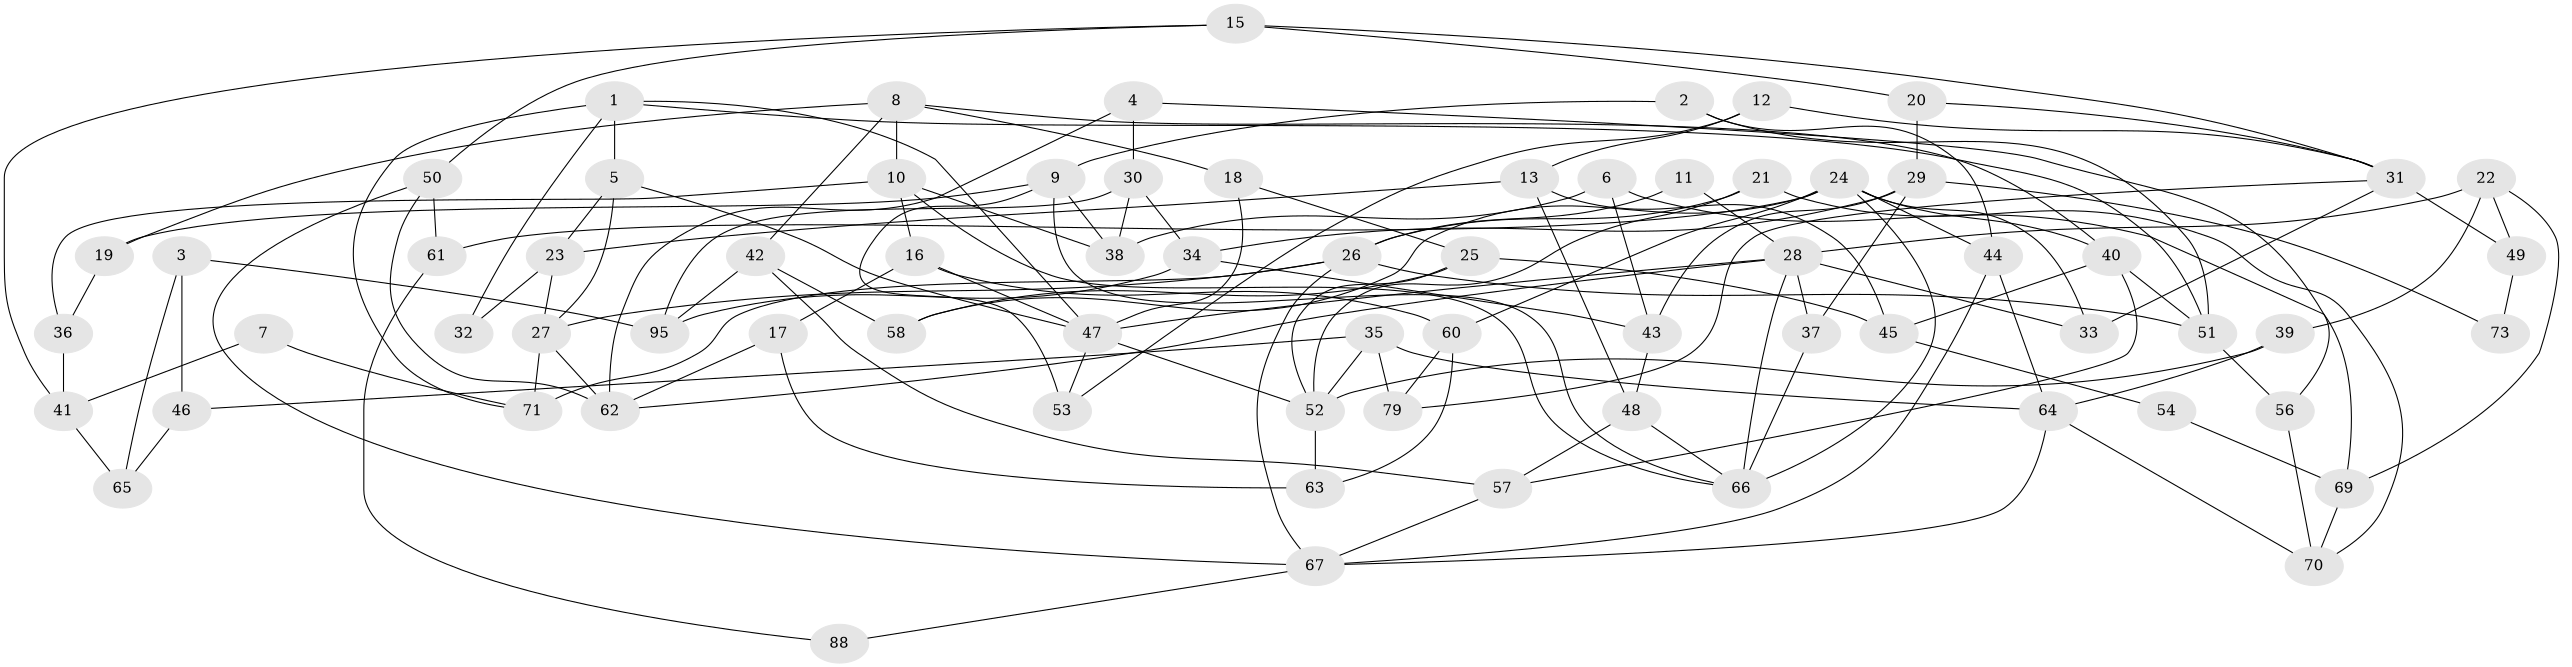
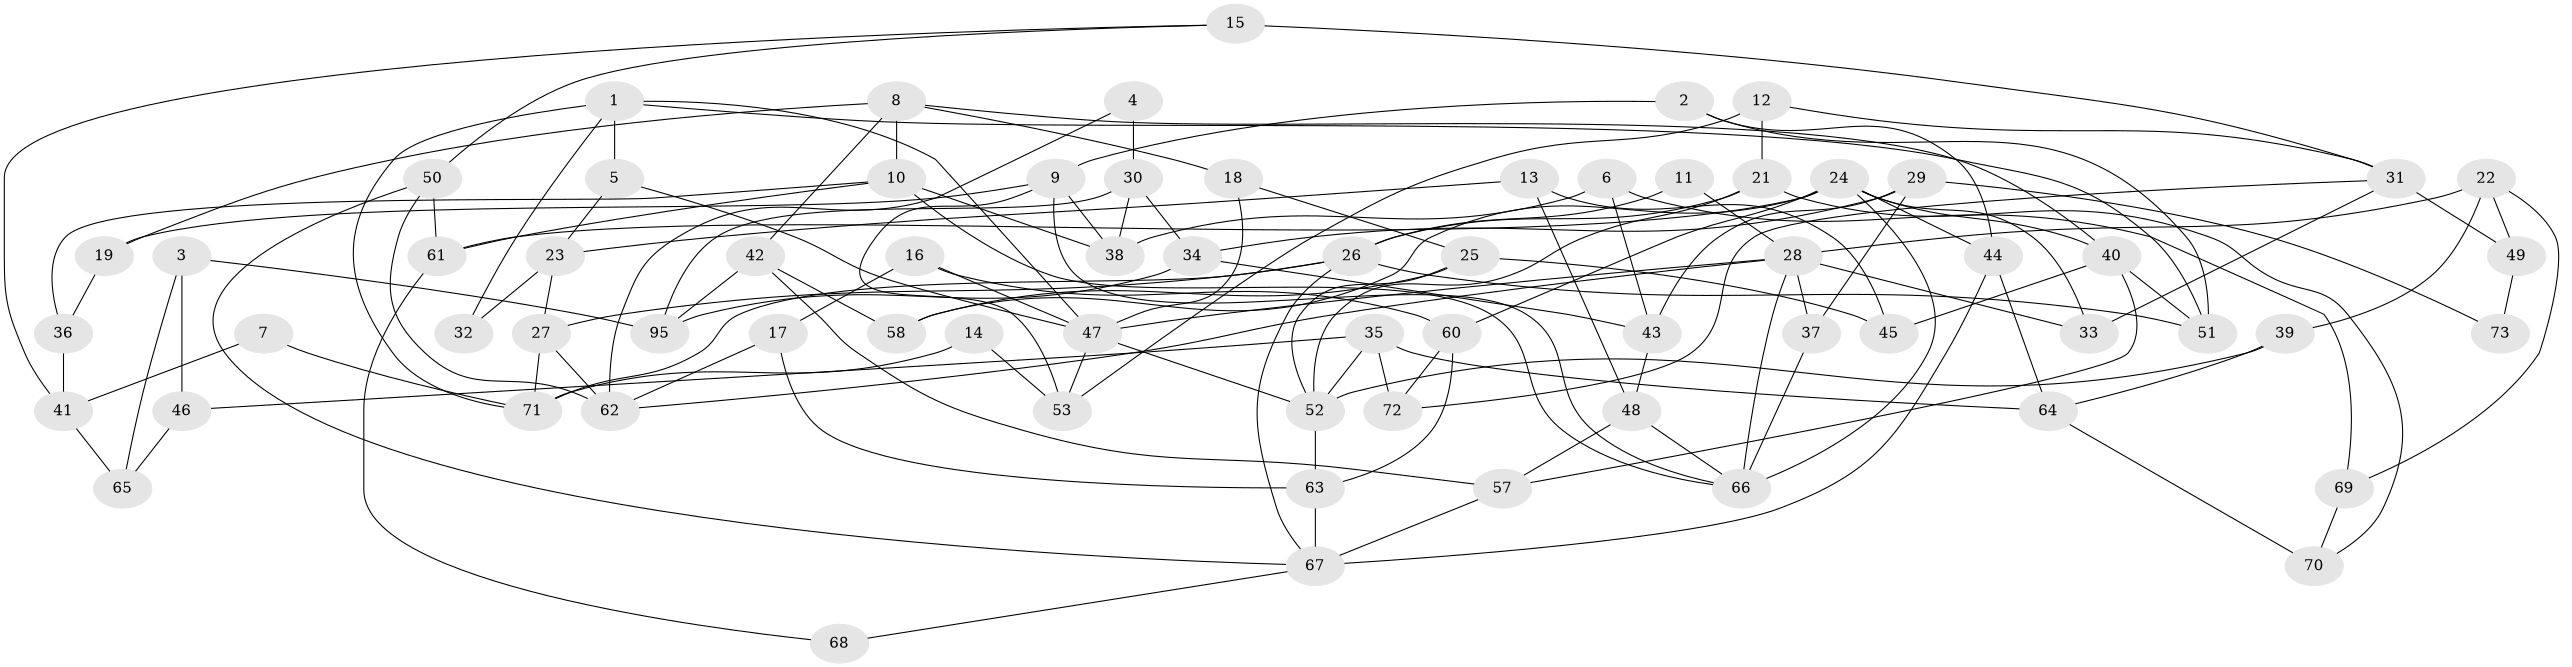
(1917, 101) -> none
(1608, 148) -> (1762, 144)
(906, 217) -> (655, 213)
(599, 264) -> none
none -> (974, 334)
(1393, 411) -> (1393, 411)
(2167, 411) -> none
(2285, 411) -> none
(1721, 548) -> (1315, 528)
(840, 644) -> (840, 644)
